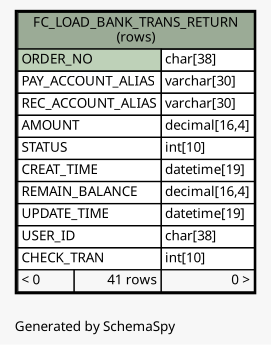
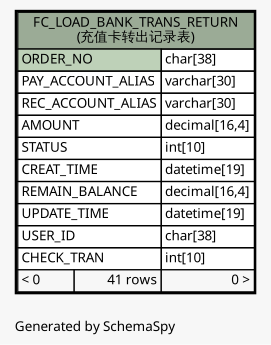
(136, 37) -> (136, 37)
